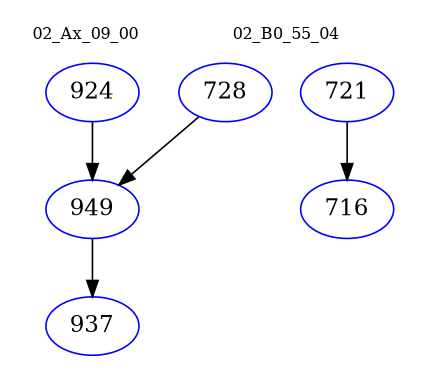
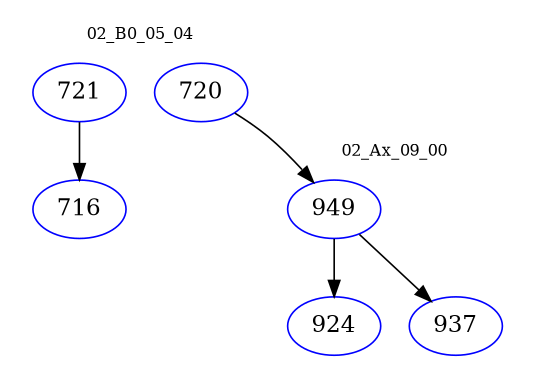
(286, 35) -> (140, 35)
(225, 92) -> (201, 92)
(92, 143) -> (334, 260)
